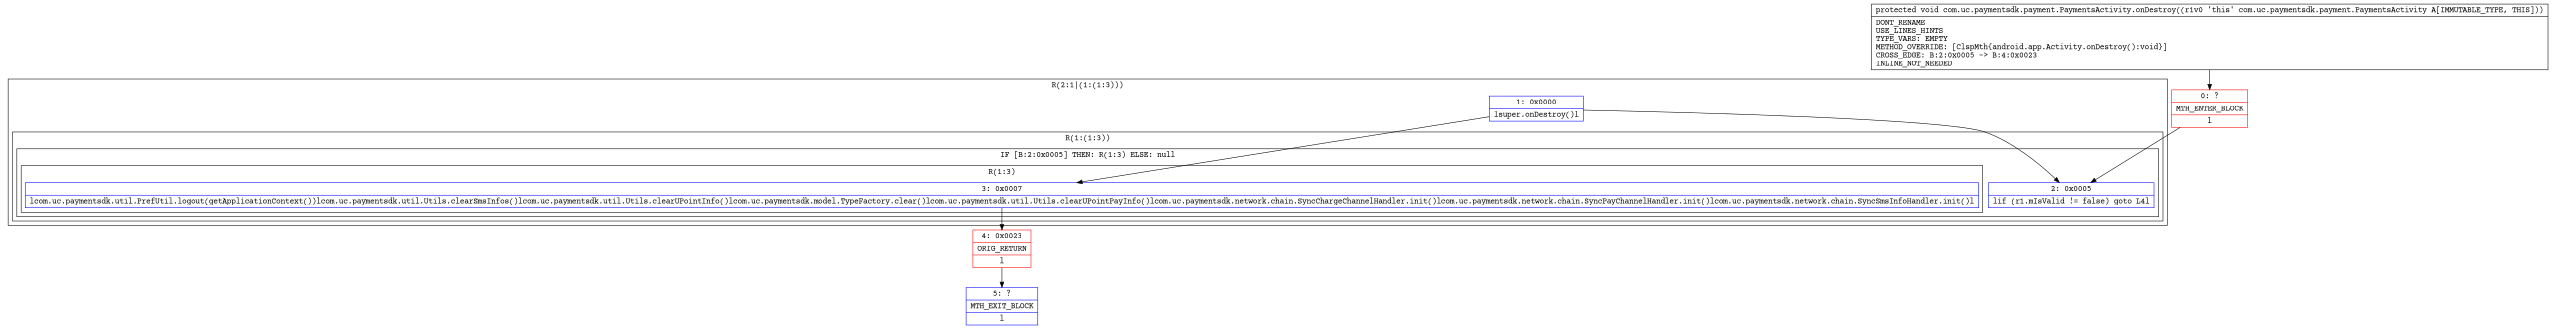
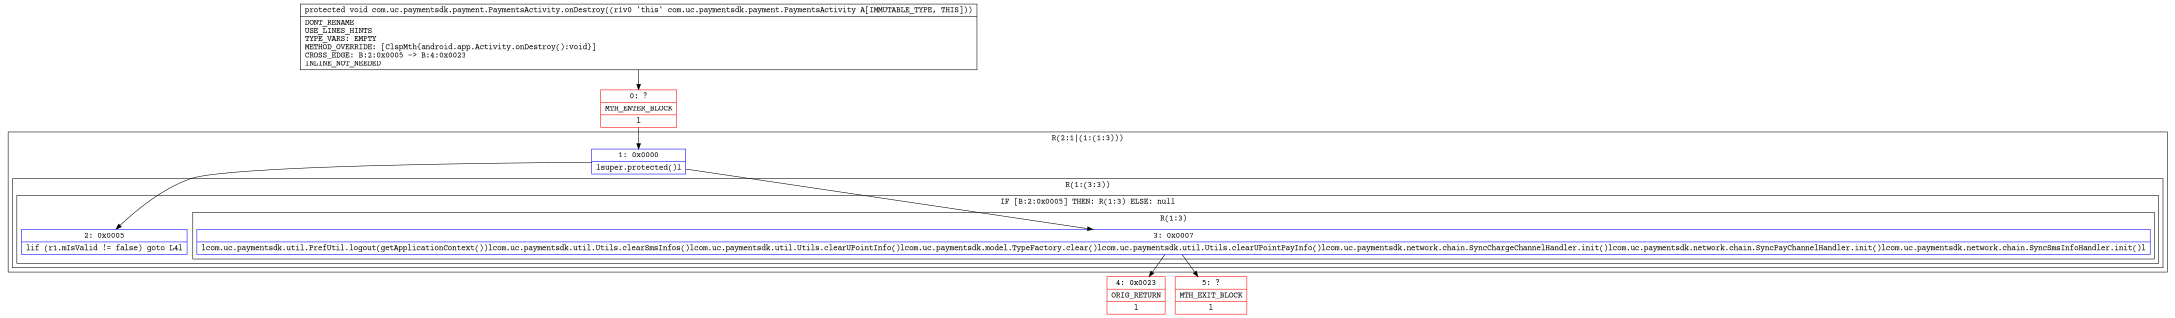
(1536, 115) -> (639, 168)
(1088, 138) -> (1088, 185)
(2138, 154) -> (639, 135)
(1002, 275) -> (1188, 263)
(1002, 306) -> (1211, 295)
